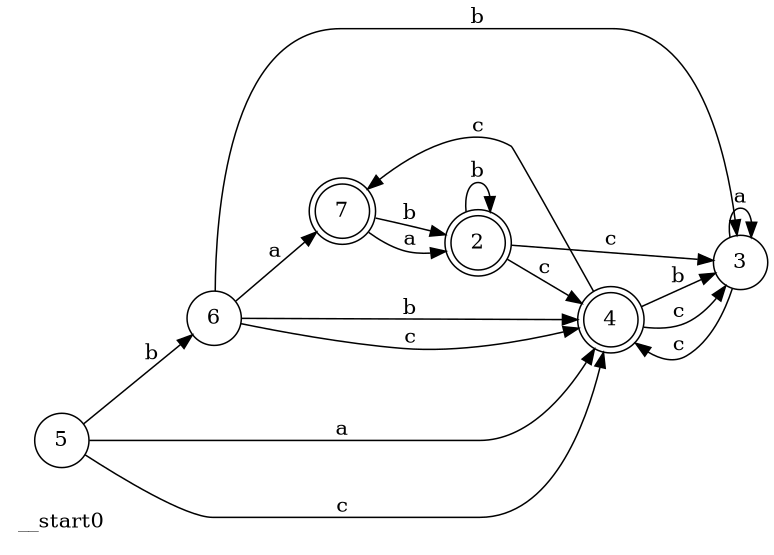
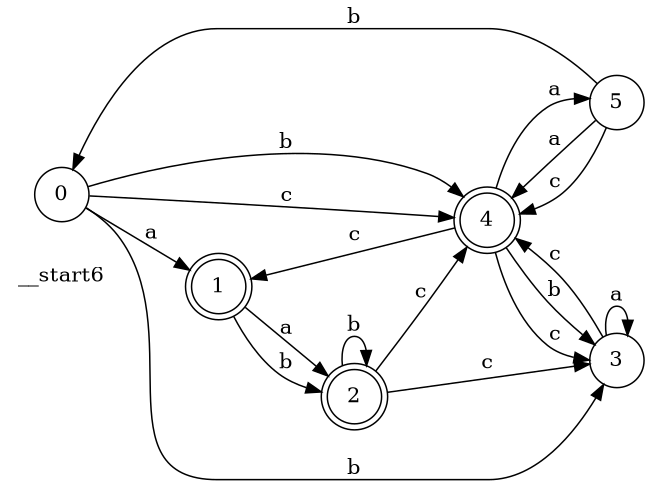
none -> (523, 131)
(342, 211) -> (219, 287)
(214, 318) -> (62, 195)
(62, 522) -> (62, 276)
